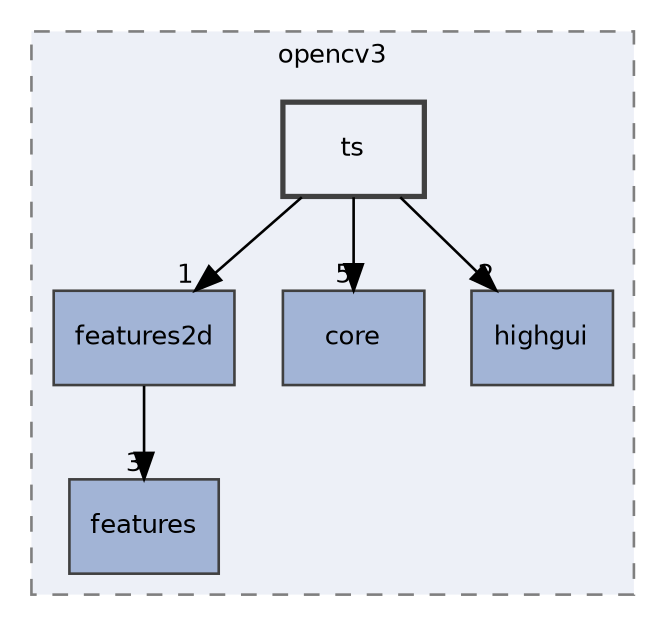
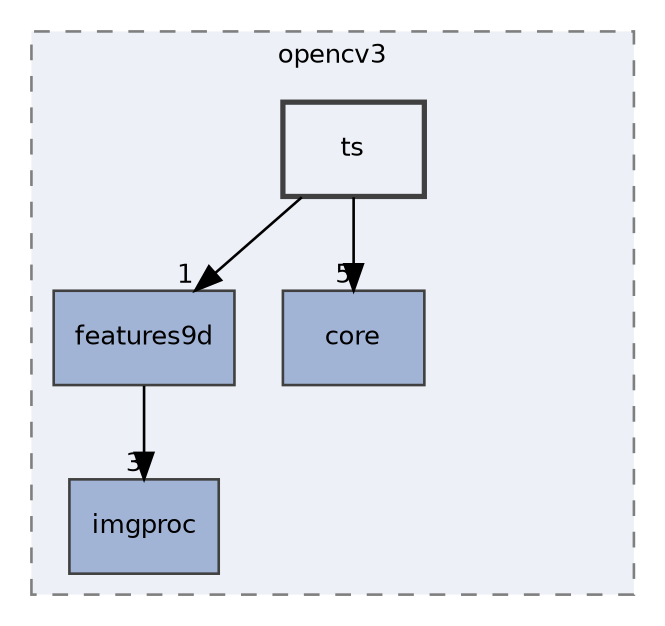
(144, 338) -> (144, 338)
(542, 338) -> none
(144, 527) -> (144, 527)
